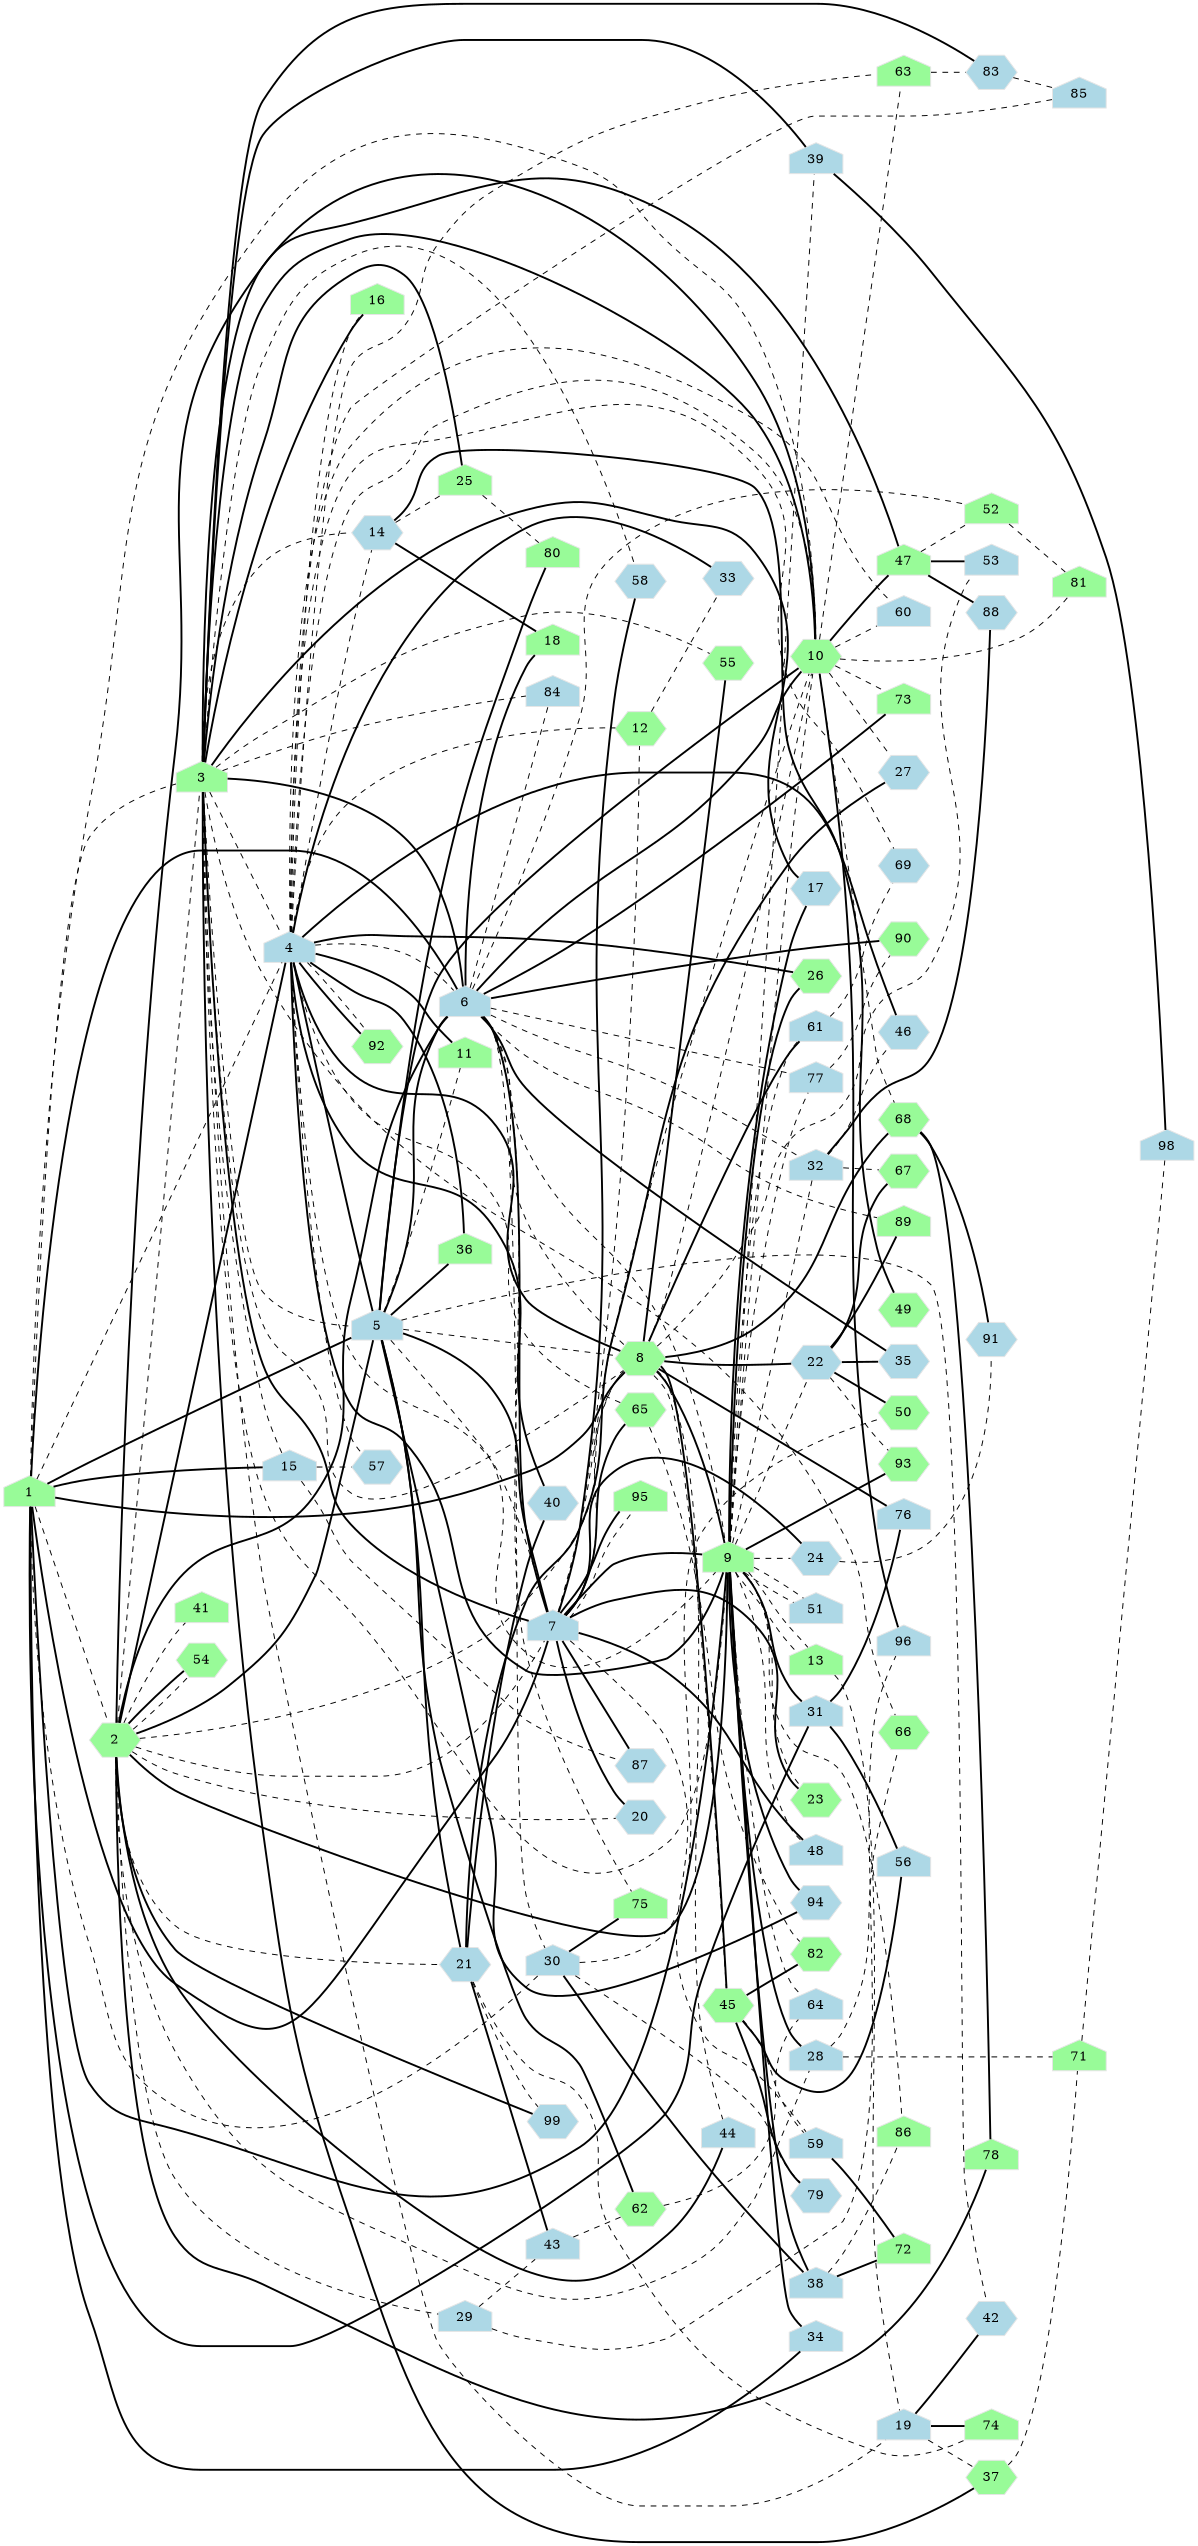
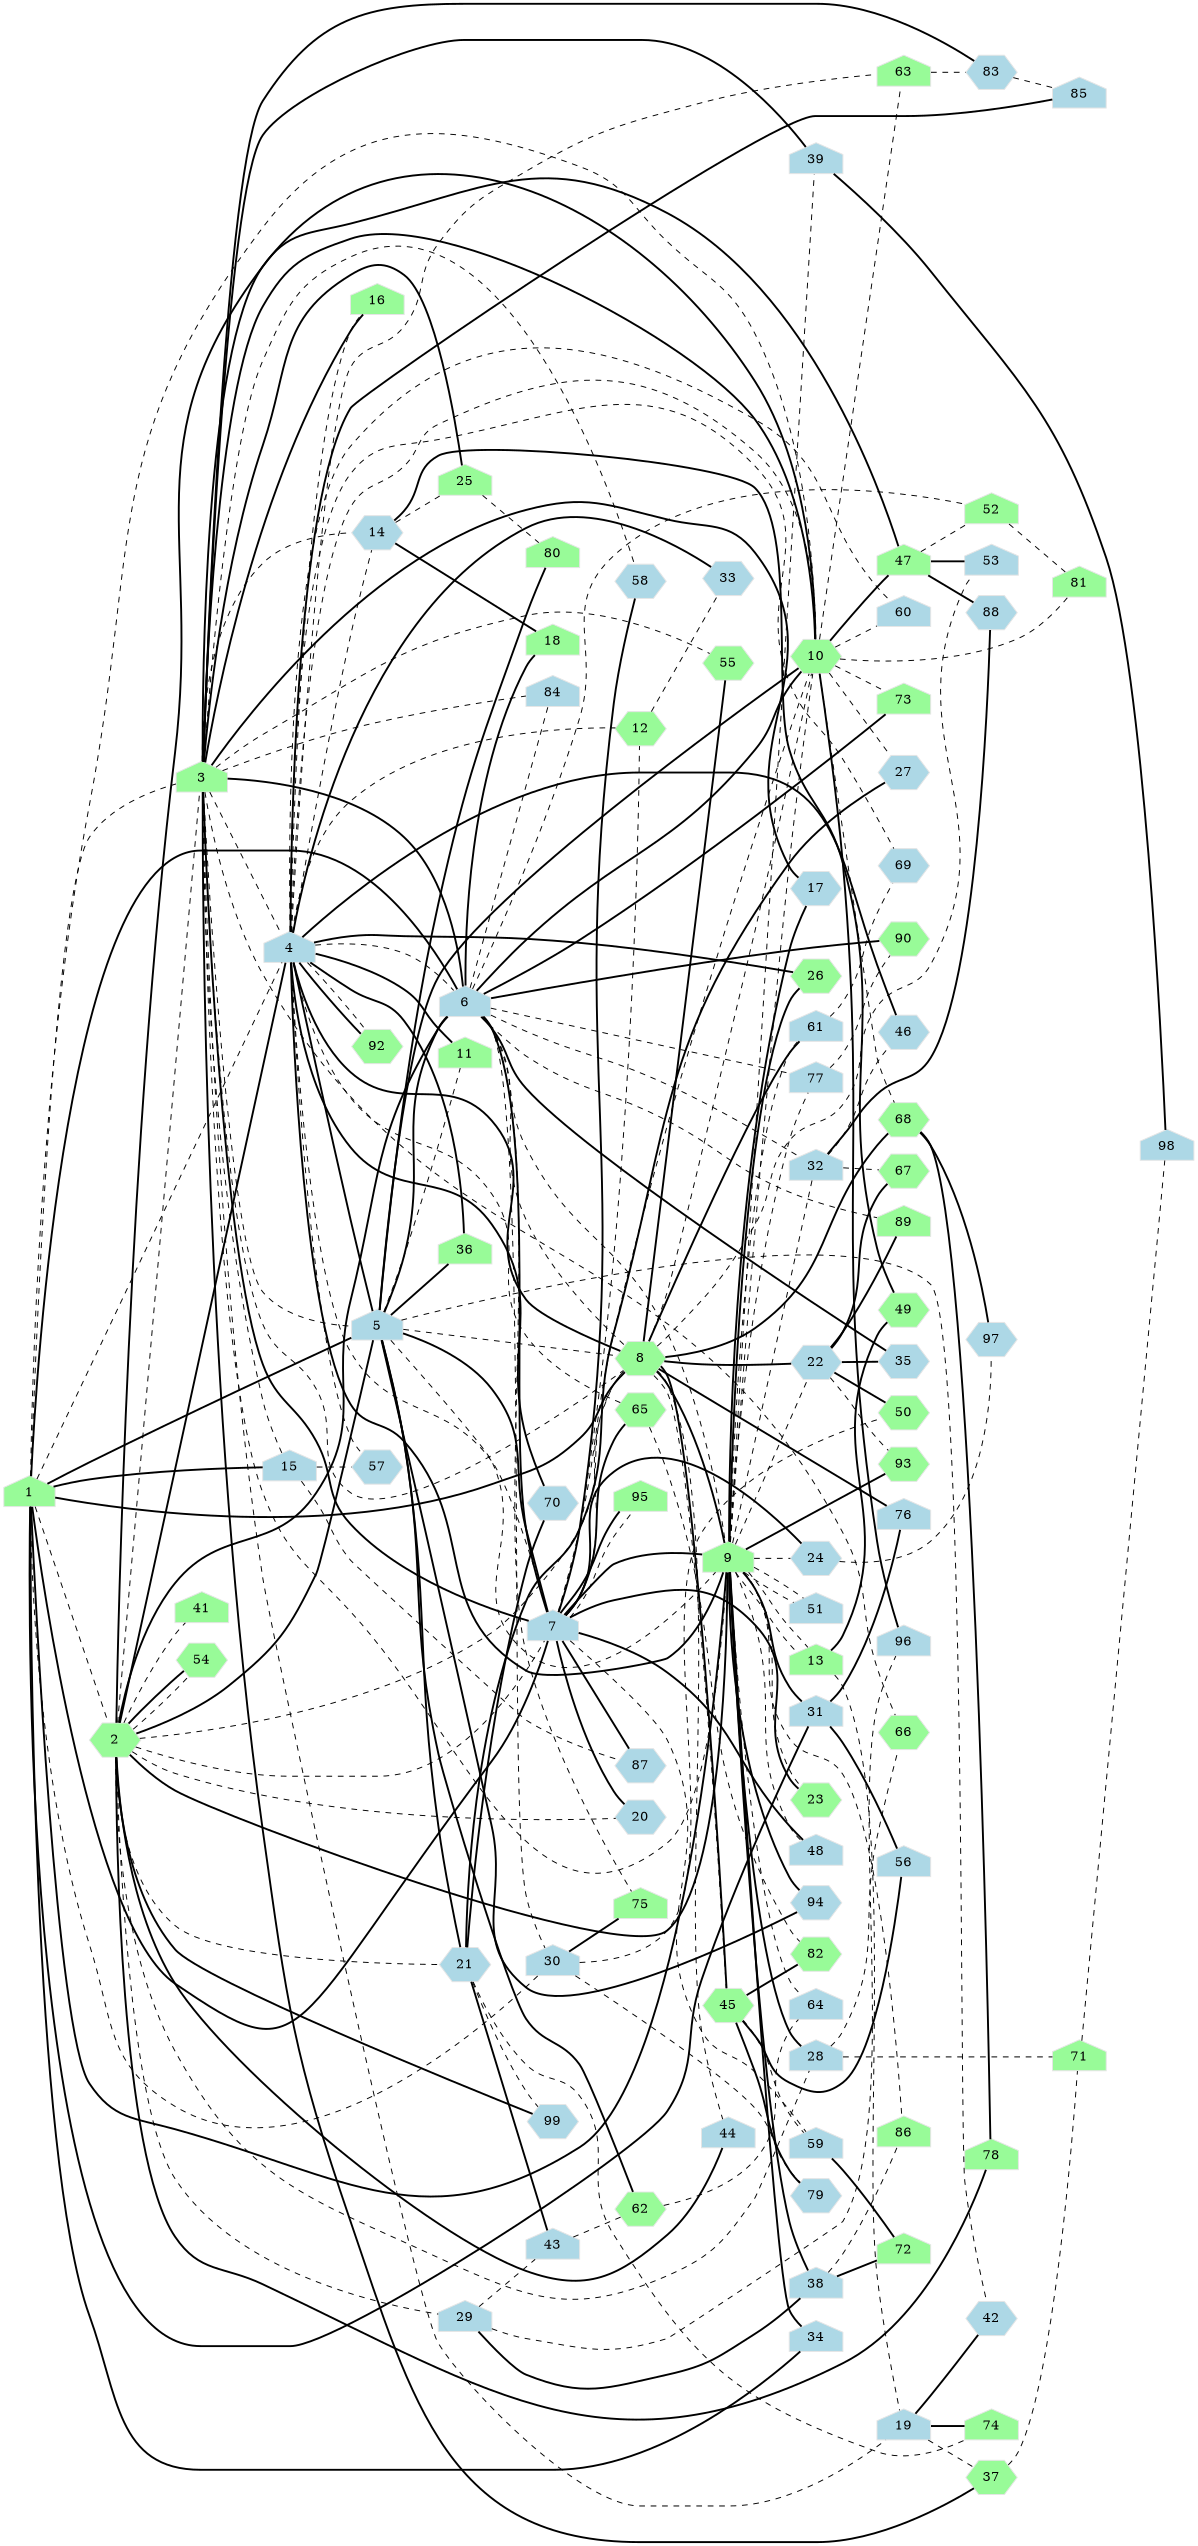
(455, 333) -> (455, 333)
(992, 1340) -> (992, 1340)
none -> (859, 1478)
(553, 1503) -> (553, 1503)
(677, 2129) -> (641, 2381)
